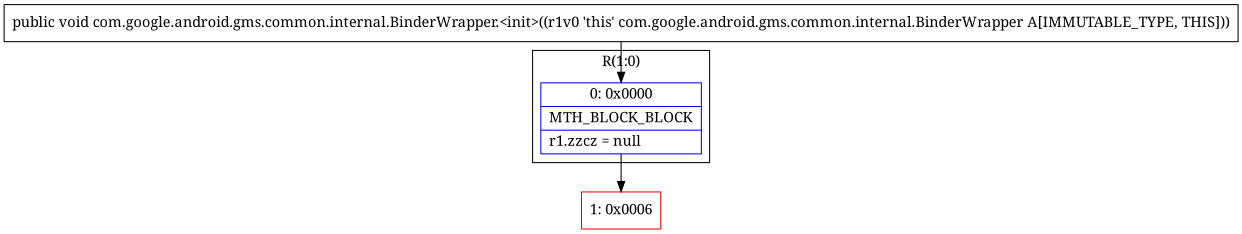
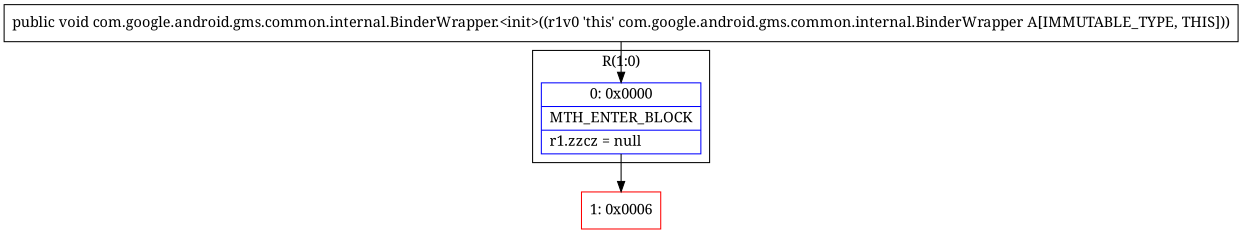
(621, 118) -> (621, 118)
